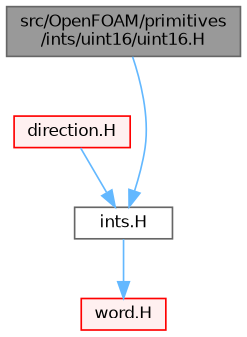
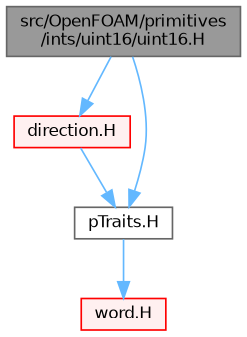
none -> (99, 79)
(124, 223) -> (124, 223)
